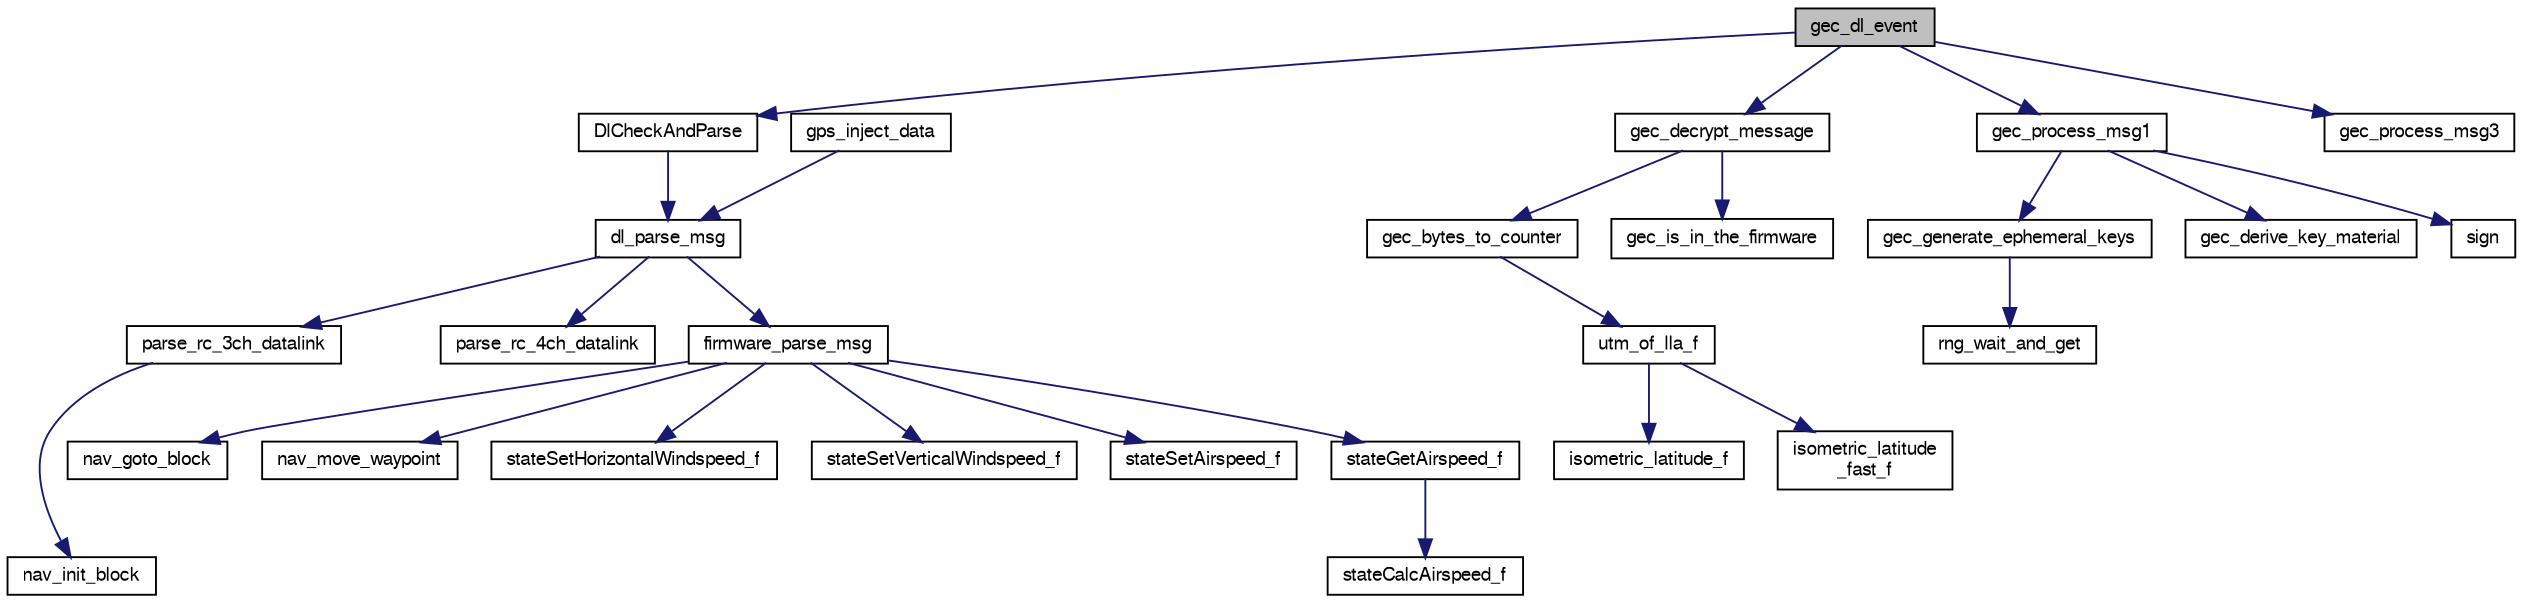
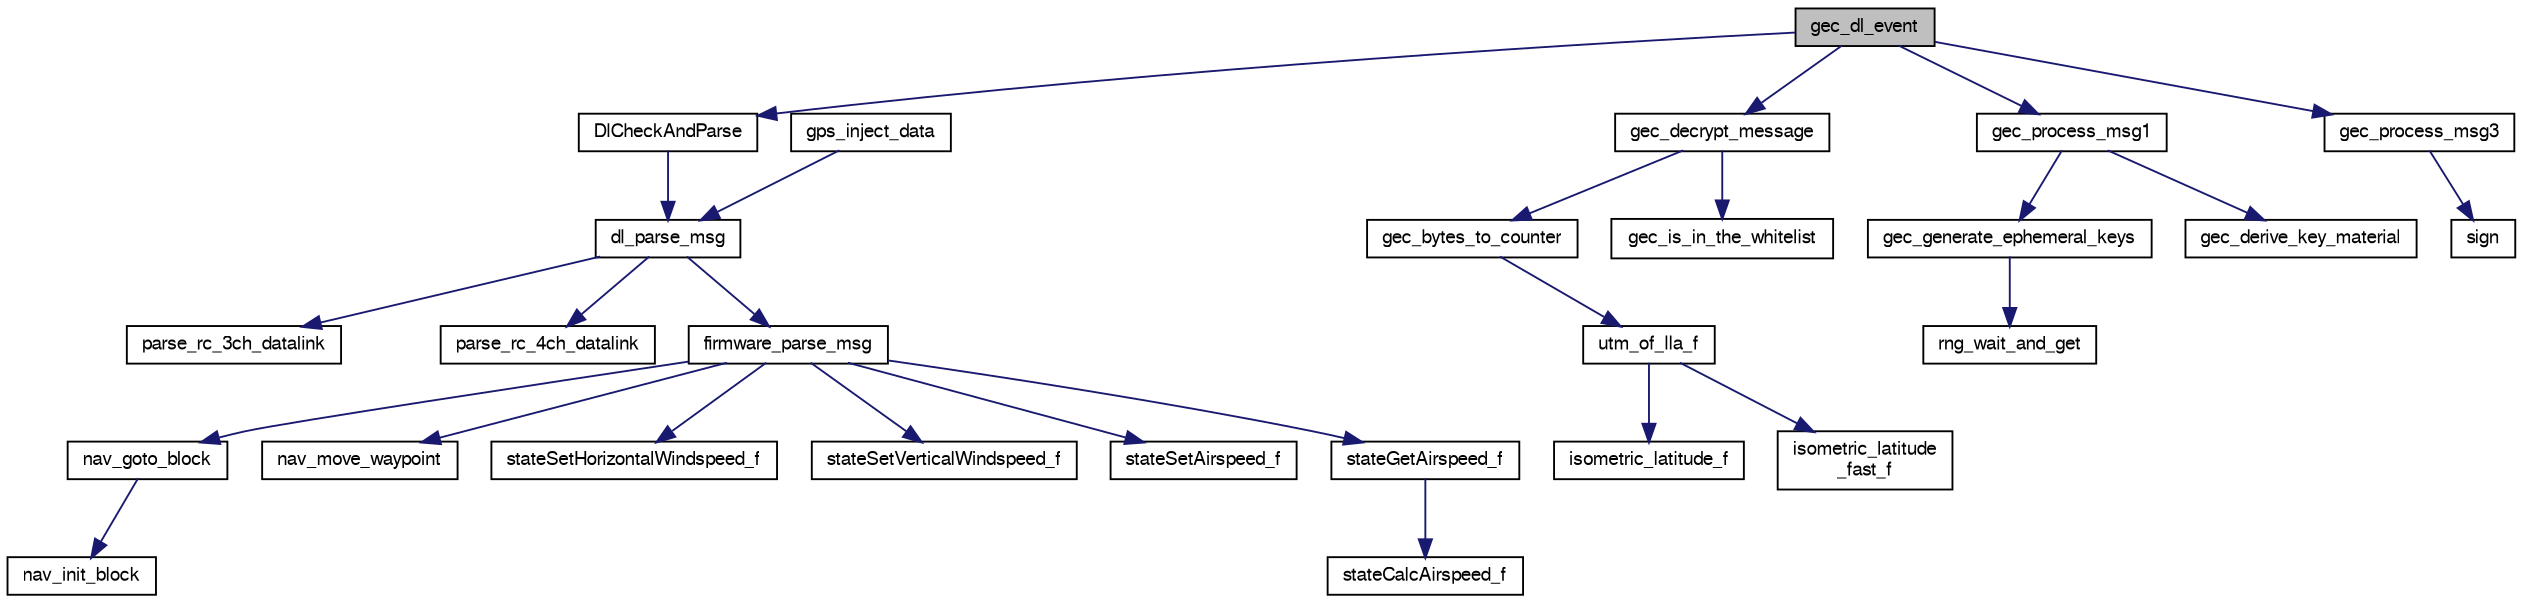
(2294, 182) -> (2446, 177)
(1722, 239) -> (1722, 239)
(53, 427) -> (119, 510)
